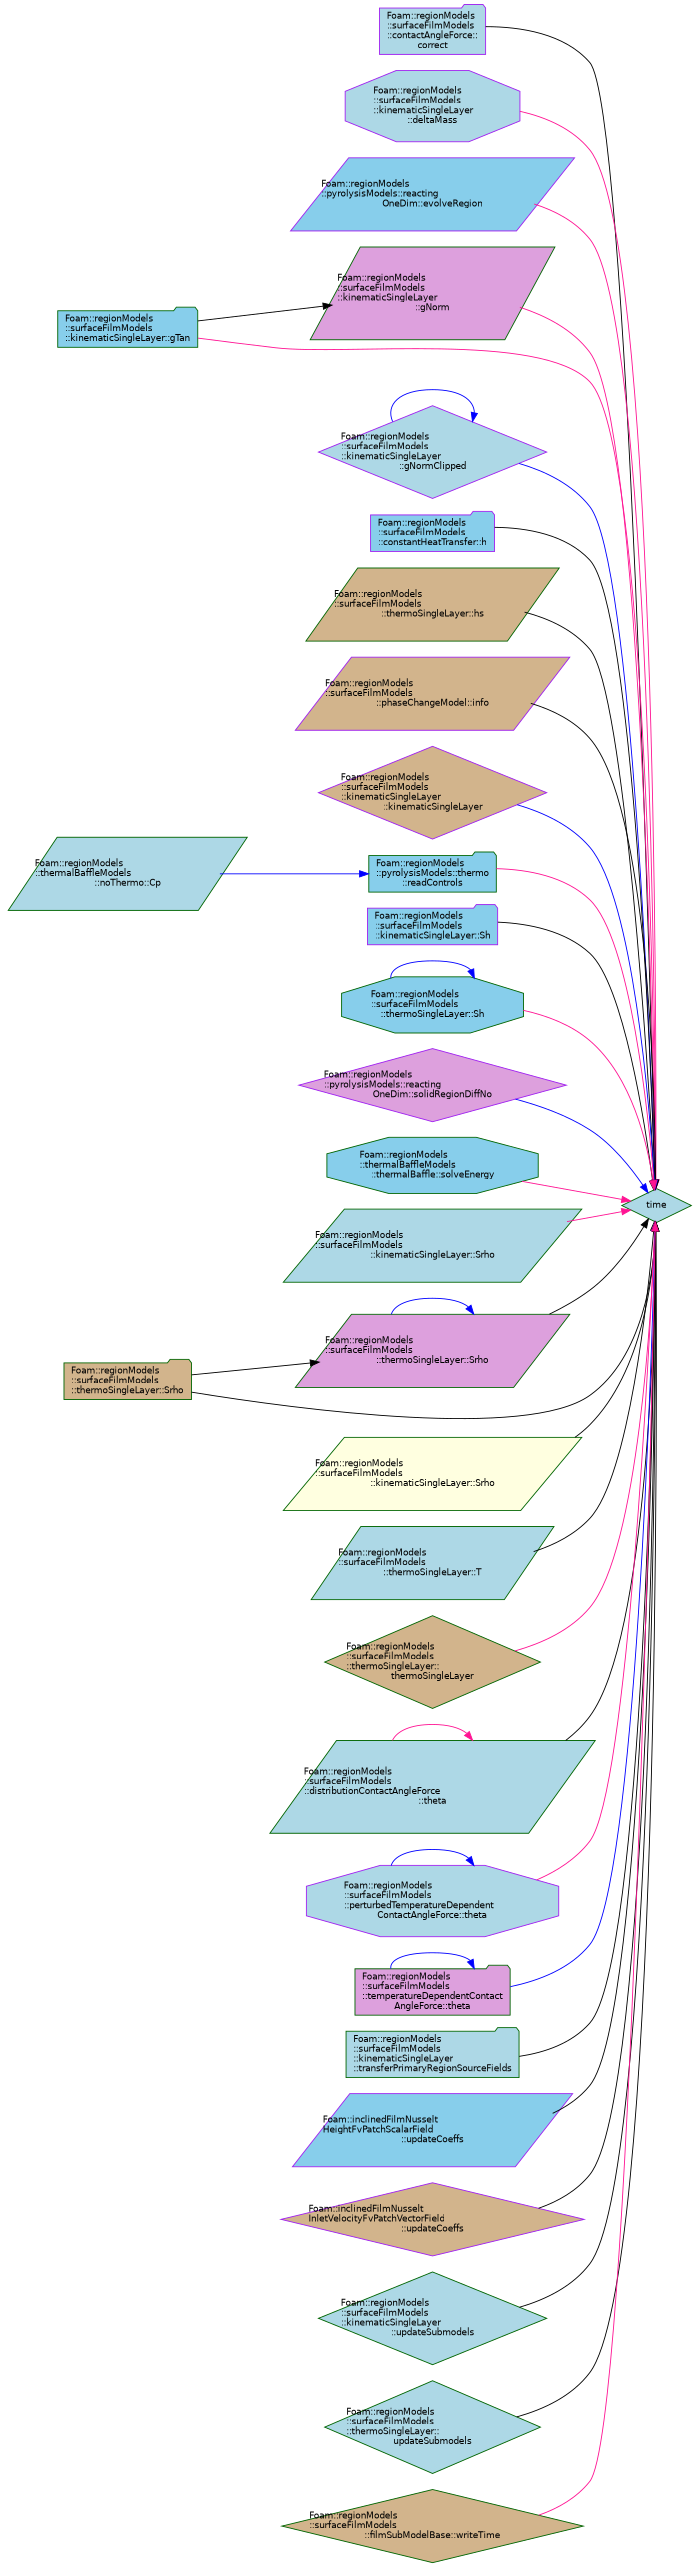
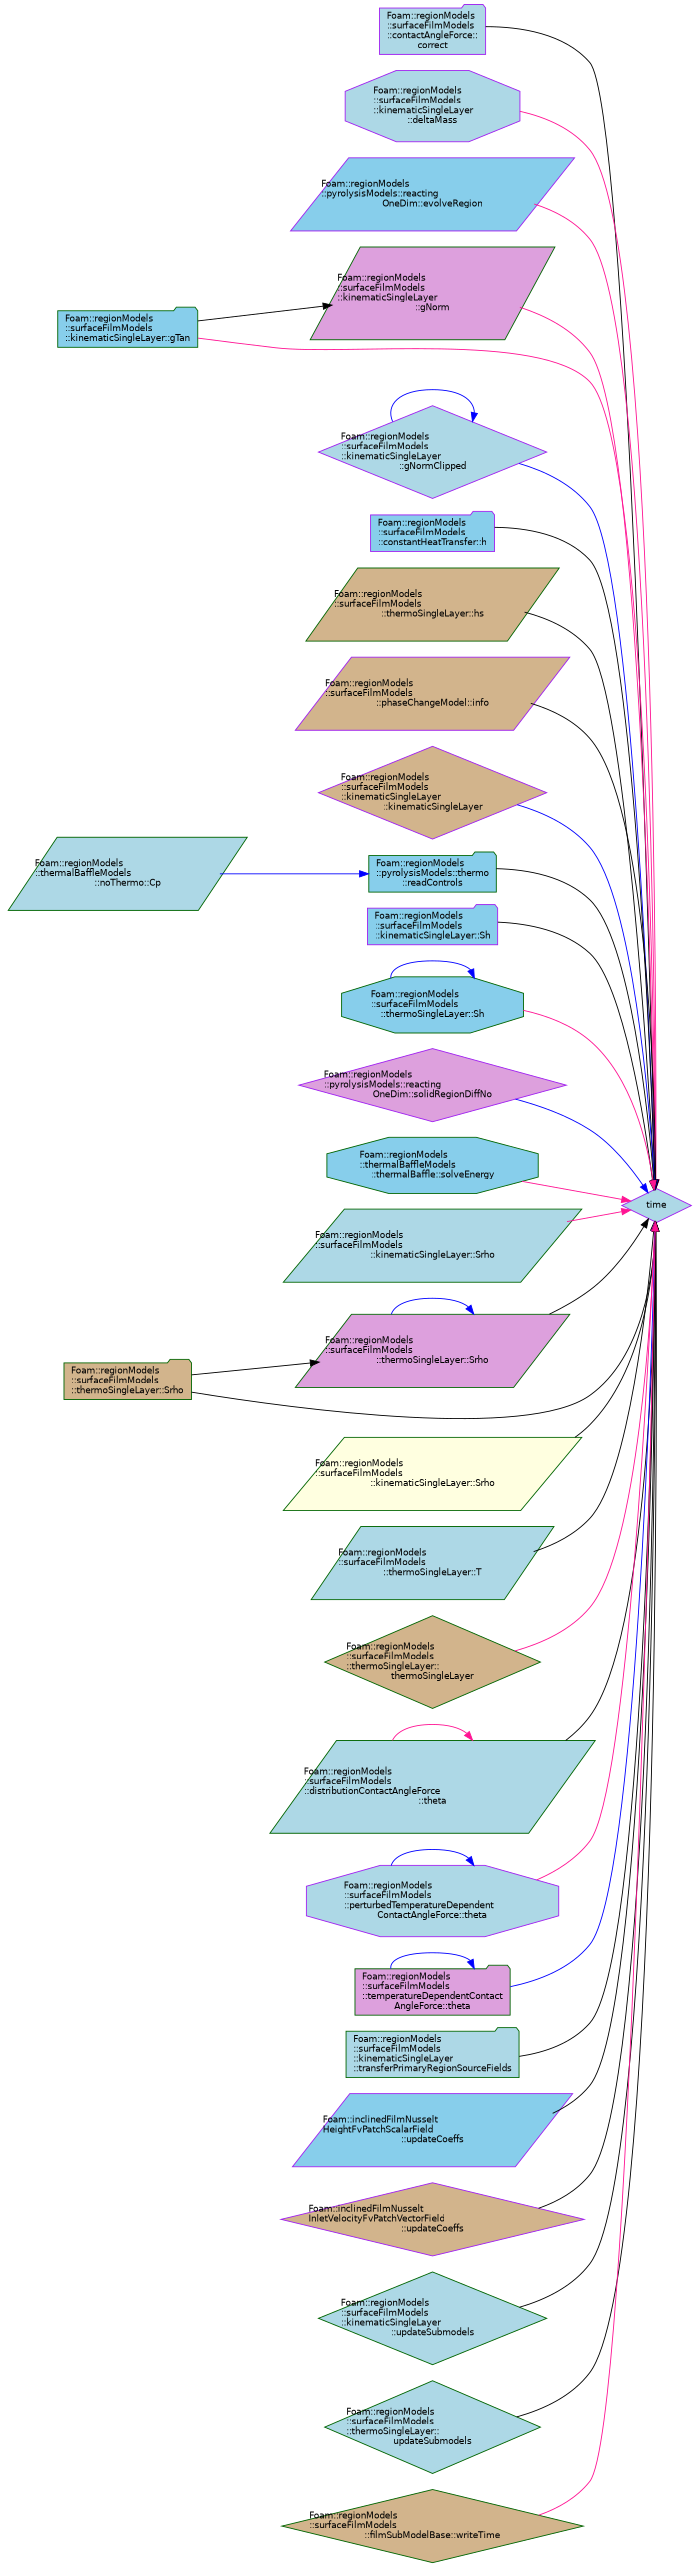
(626, 987) -> (626, 987)
(657, 1206) -> (657, 1206)
